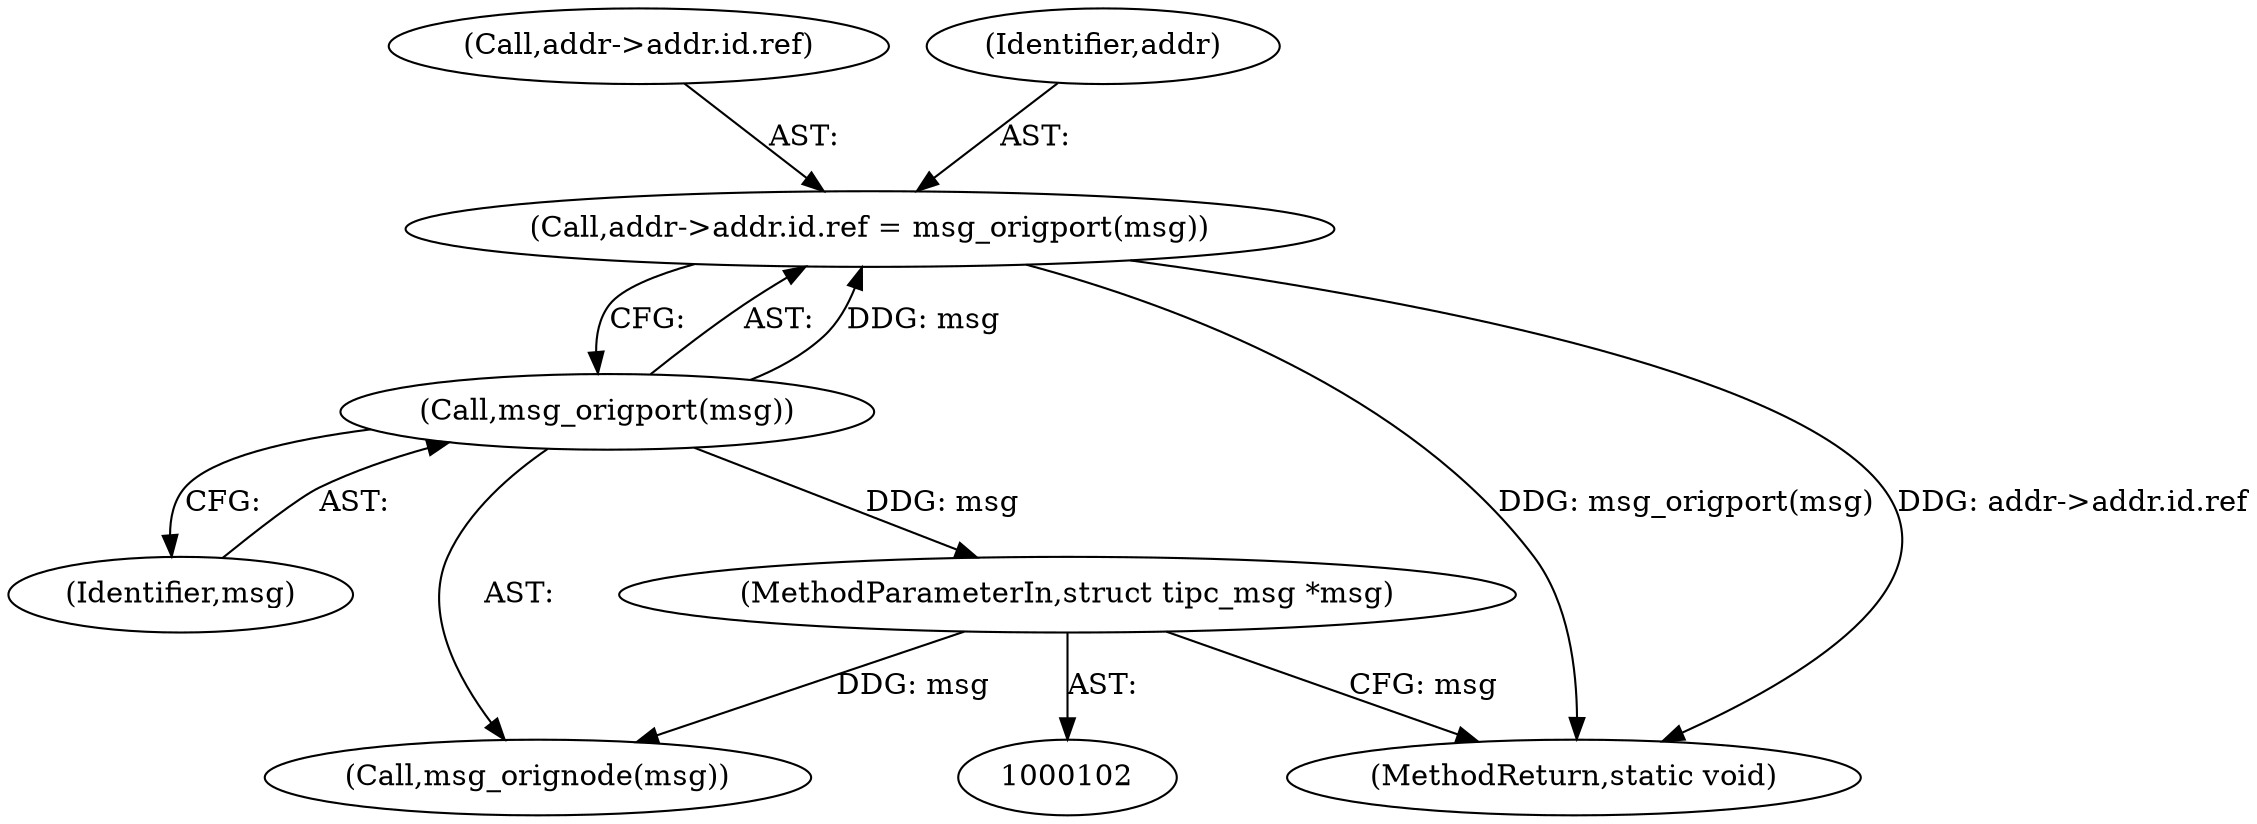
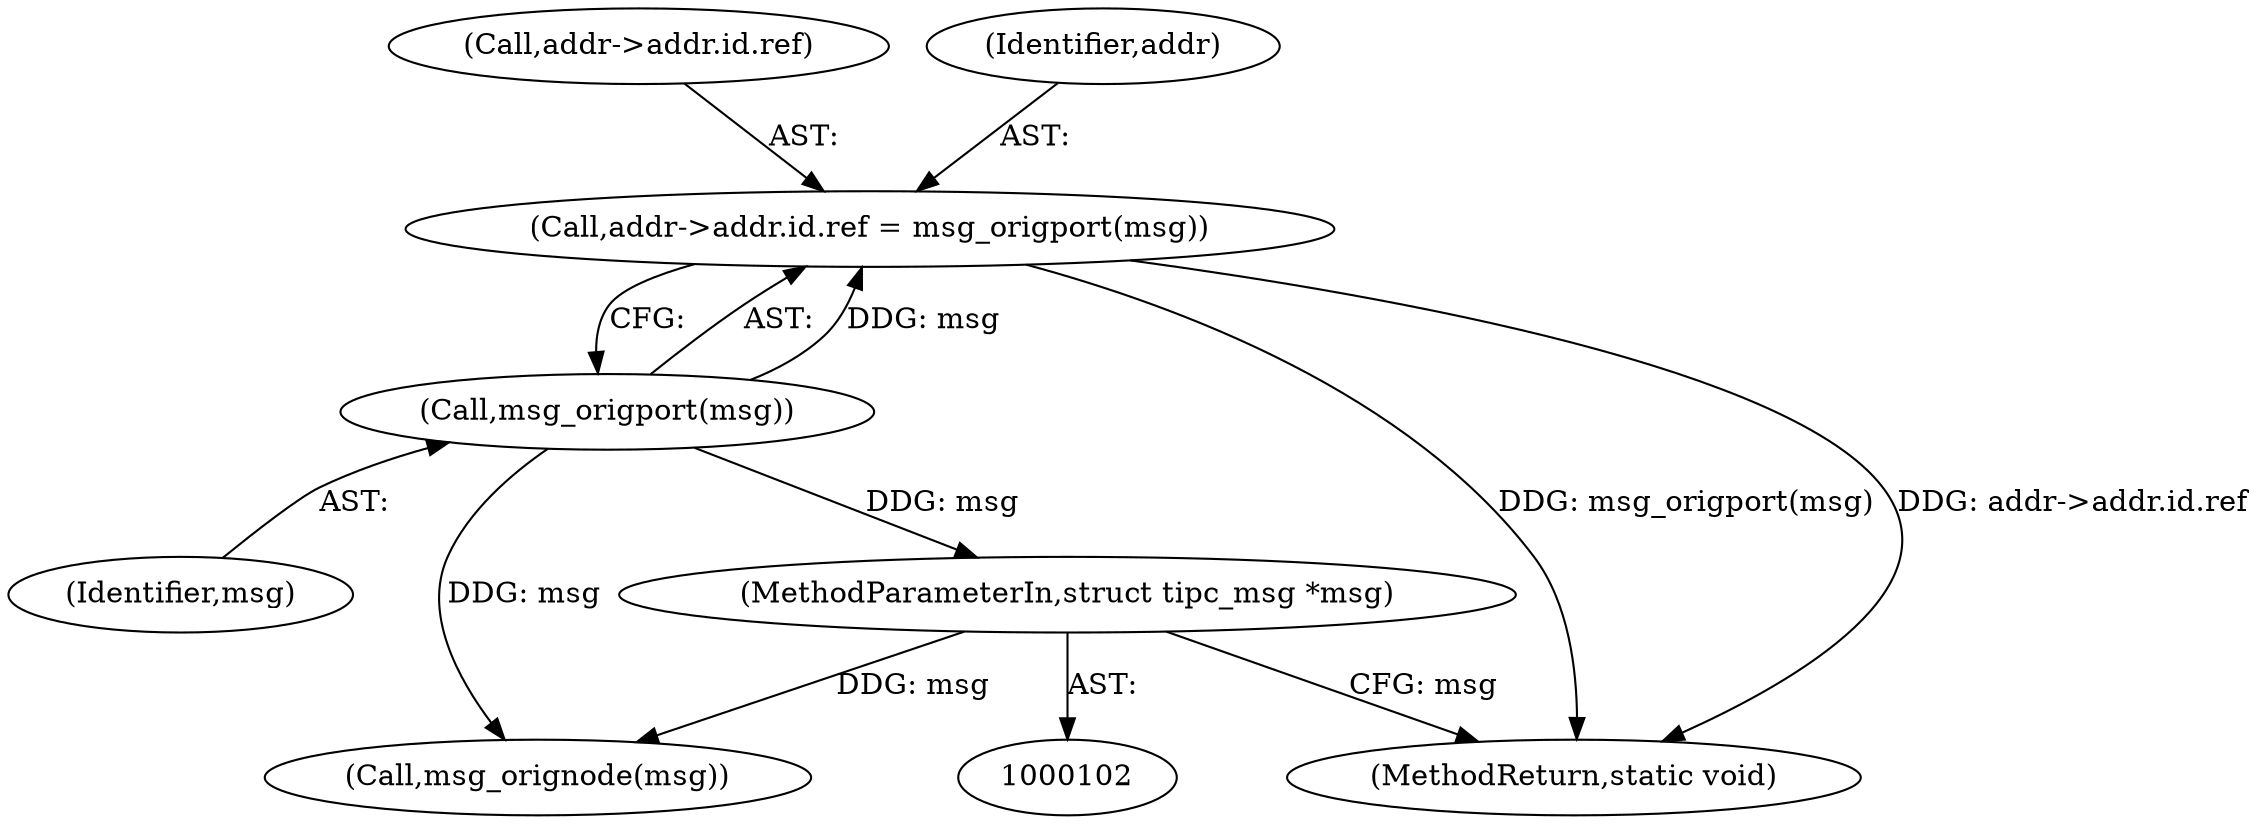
(249, 454) -> none
(524, 595) -> (524, 595)
